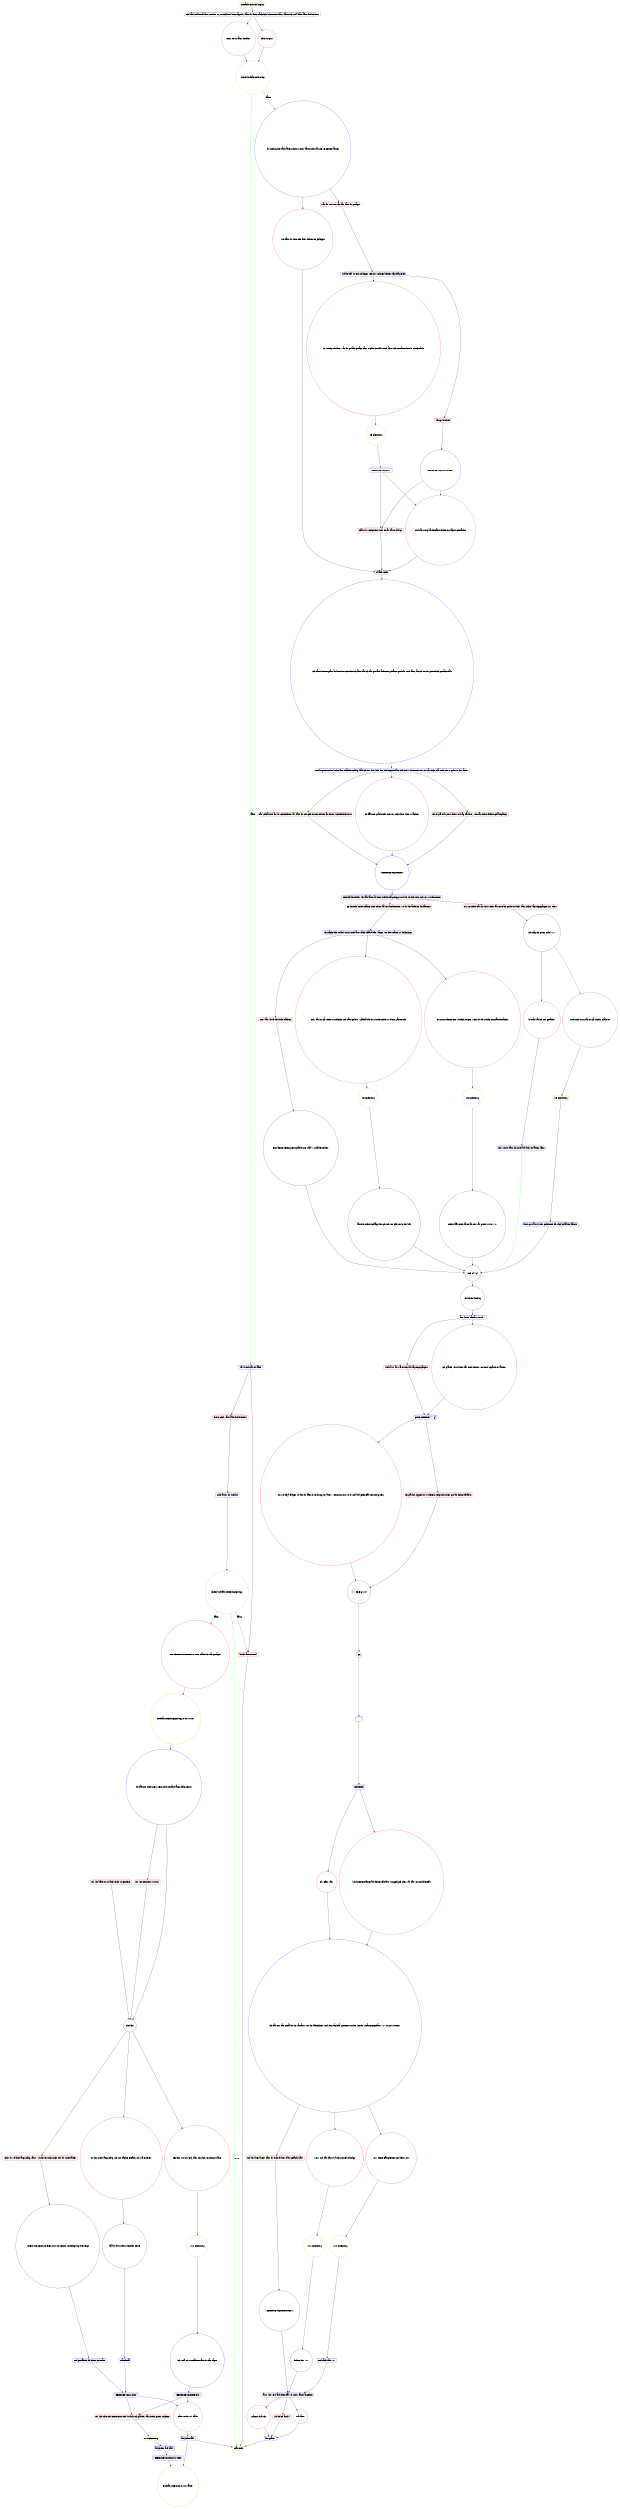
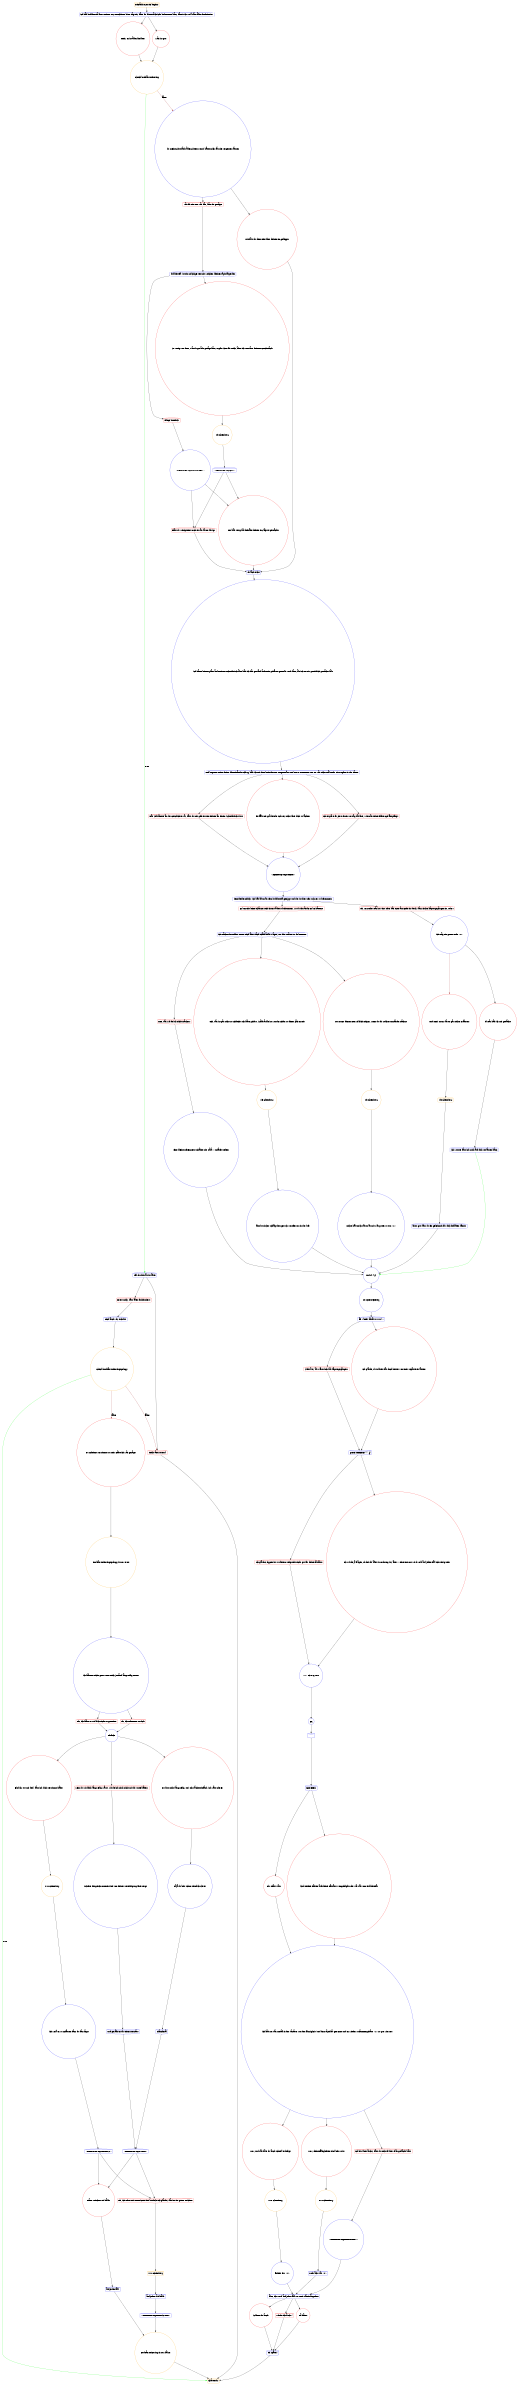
(267, 39) -> (161, 39)
(253, 814) -> (147, 767)
(163, 1924) -> (99, 1715)
(188, 2417) -> (99, 2201)
(213, 2443) -> (191, 2370)
